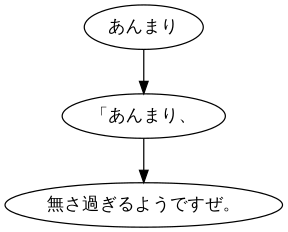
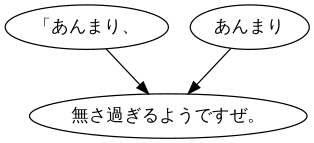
(144, 66) -> (214, 66)
